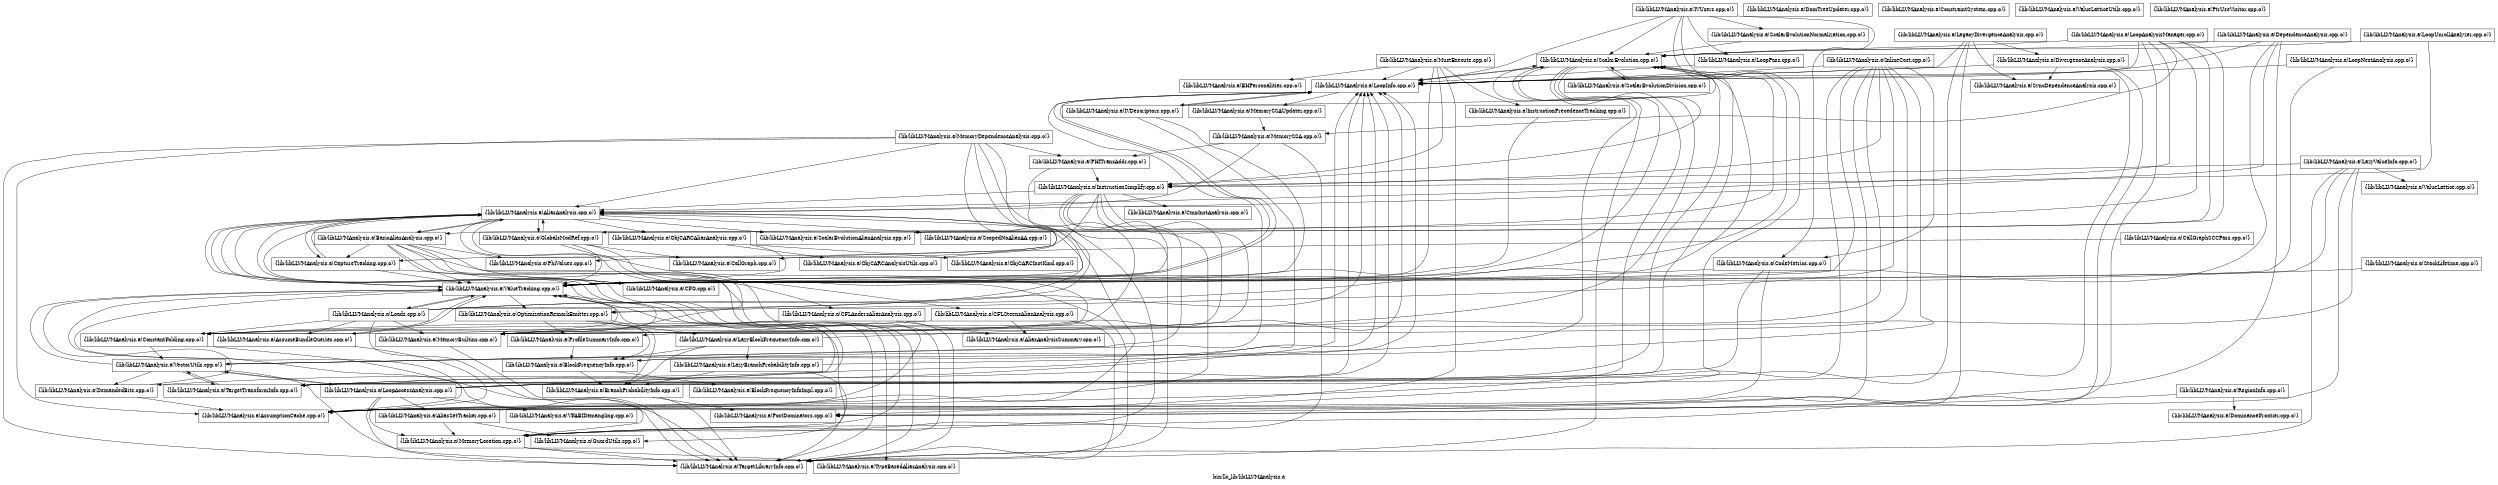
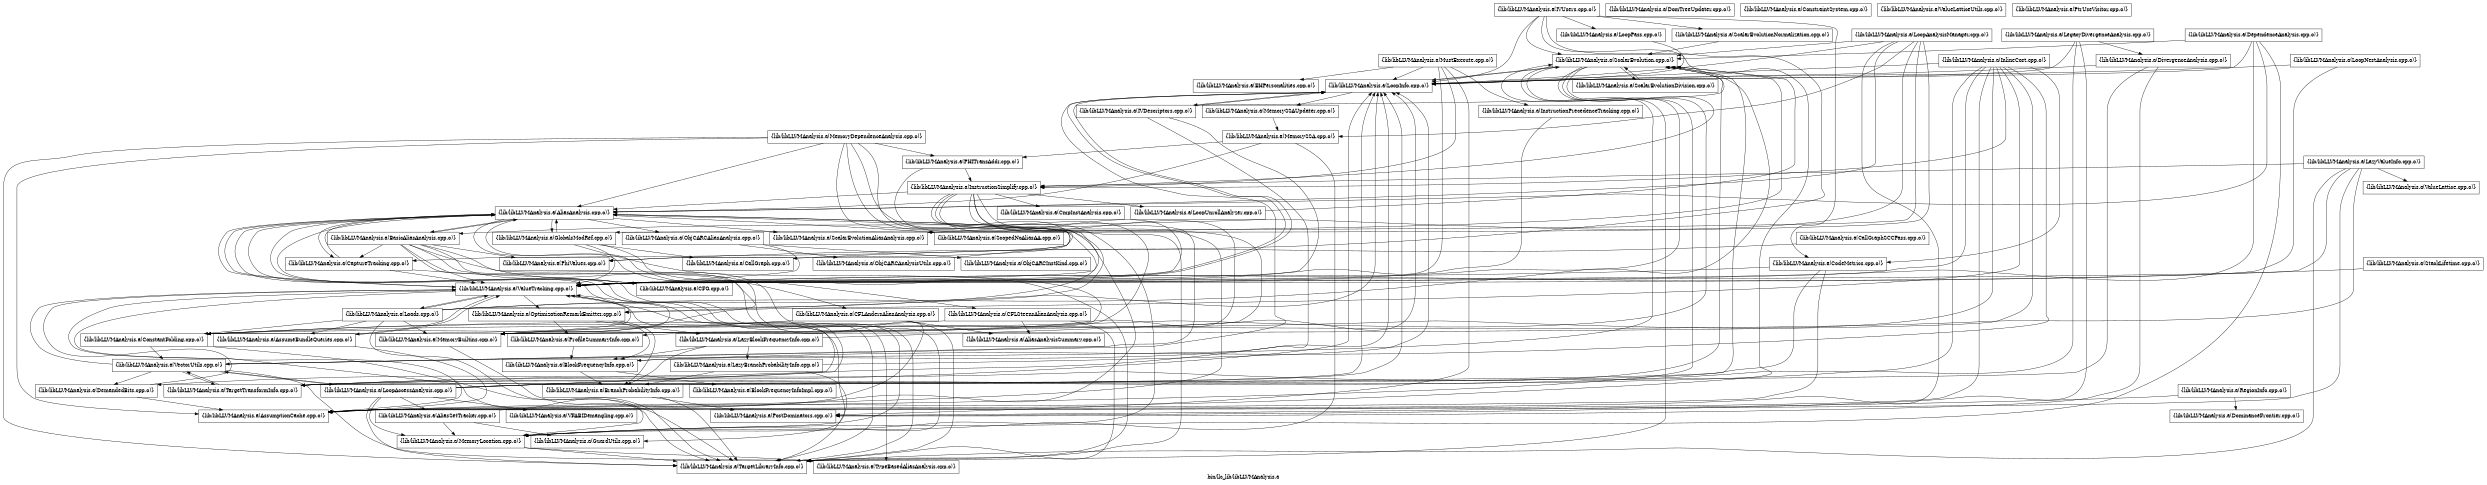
(2045, 86) -> none
(1793, 182) -> (1084, 200)
(1548, 266) -> (1509, 234)
